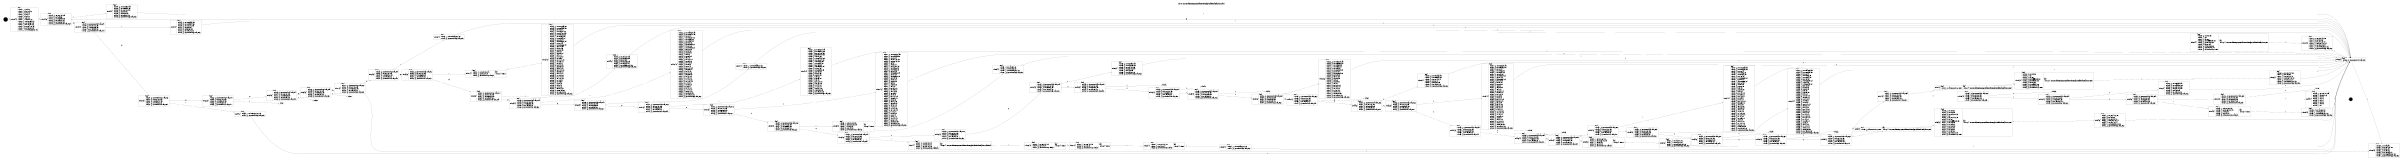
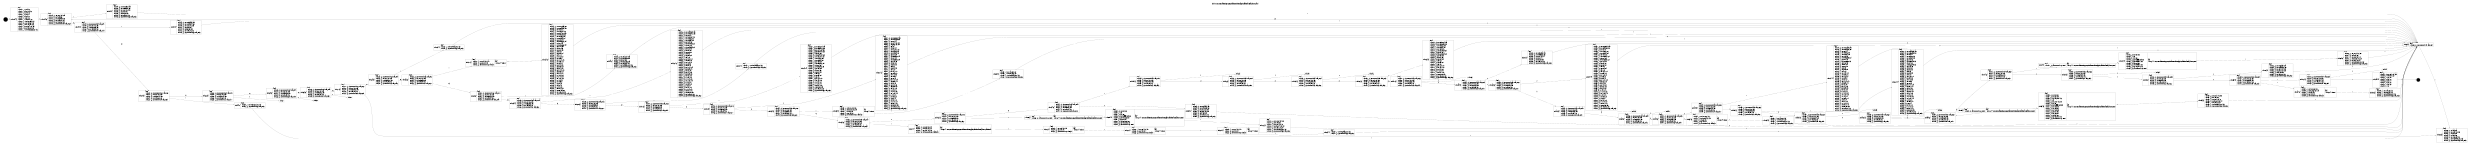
none -> (1064, 118)
